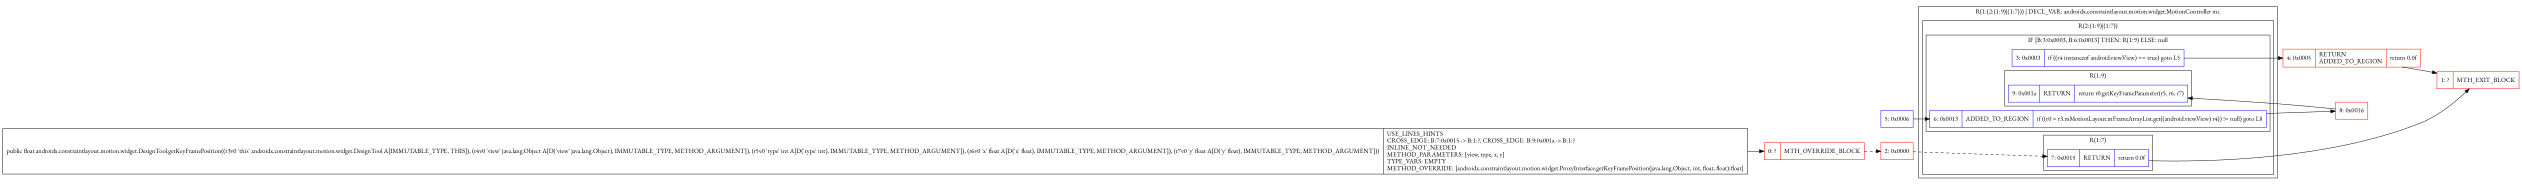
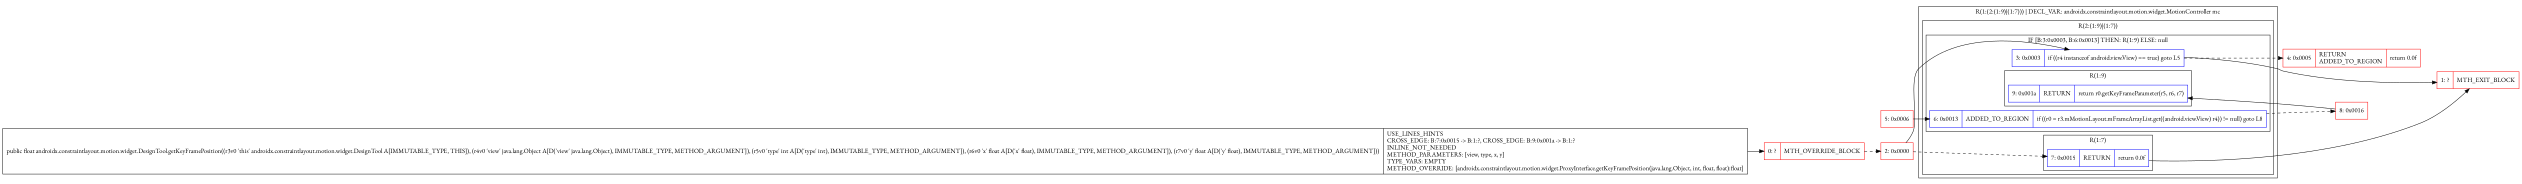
none -> (1951, 49)
(2231, 58) -> (2231, 58)
(2417, 70) -> (2308, 76)
(2299, 112) -> (2299, 112)
(1897, 119) -> (1897, 119)
